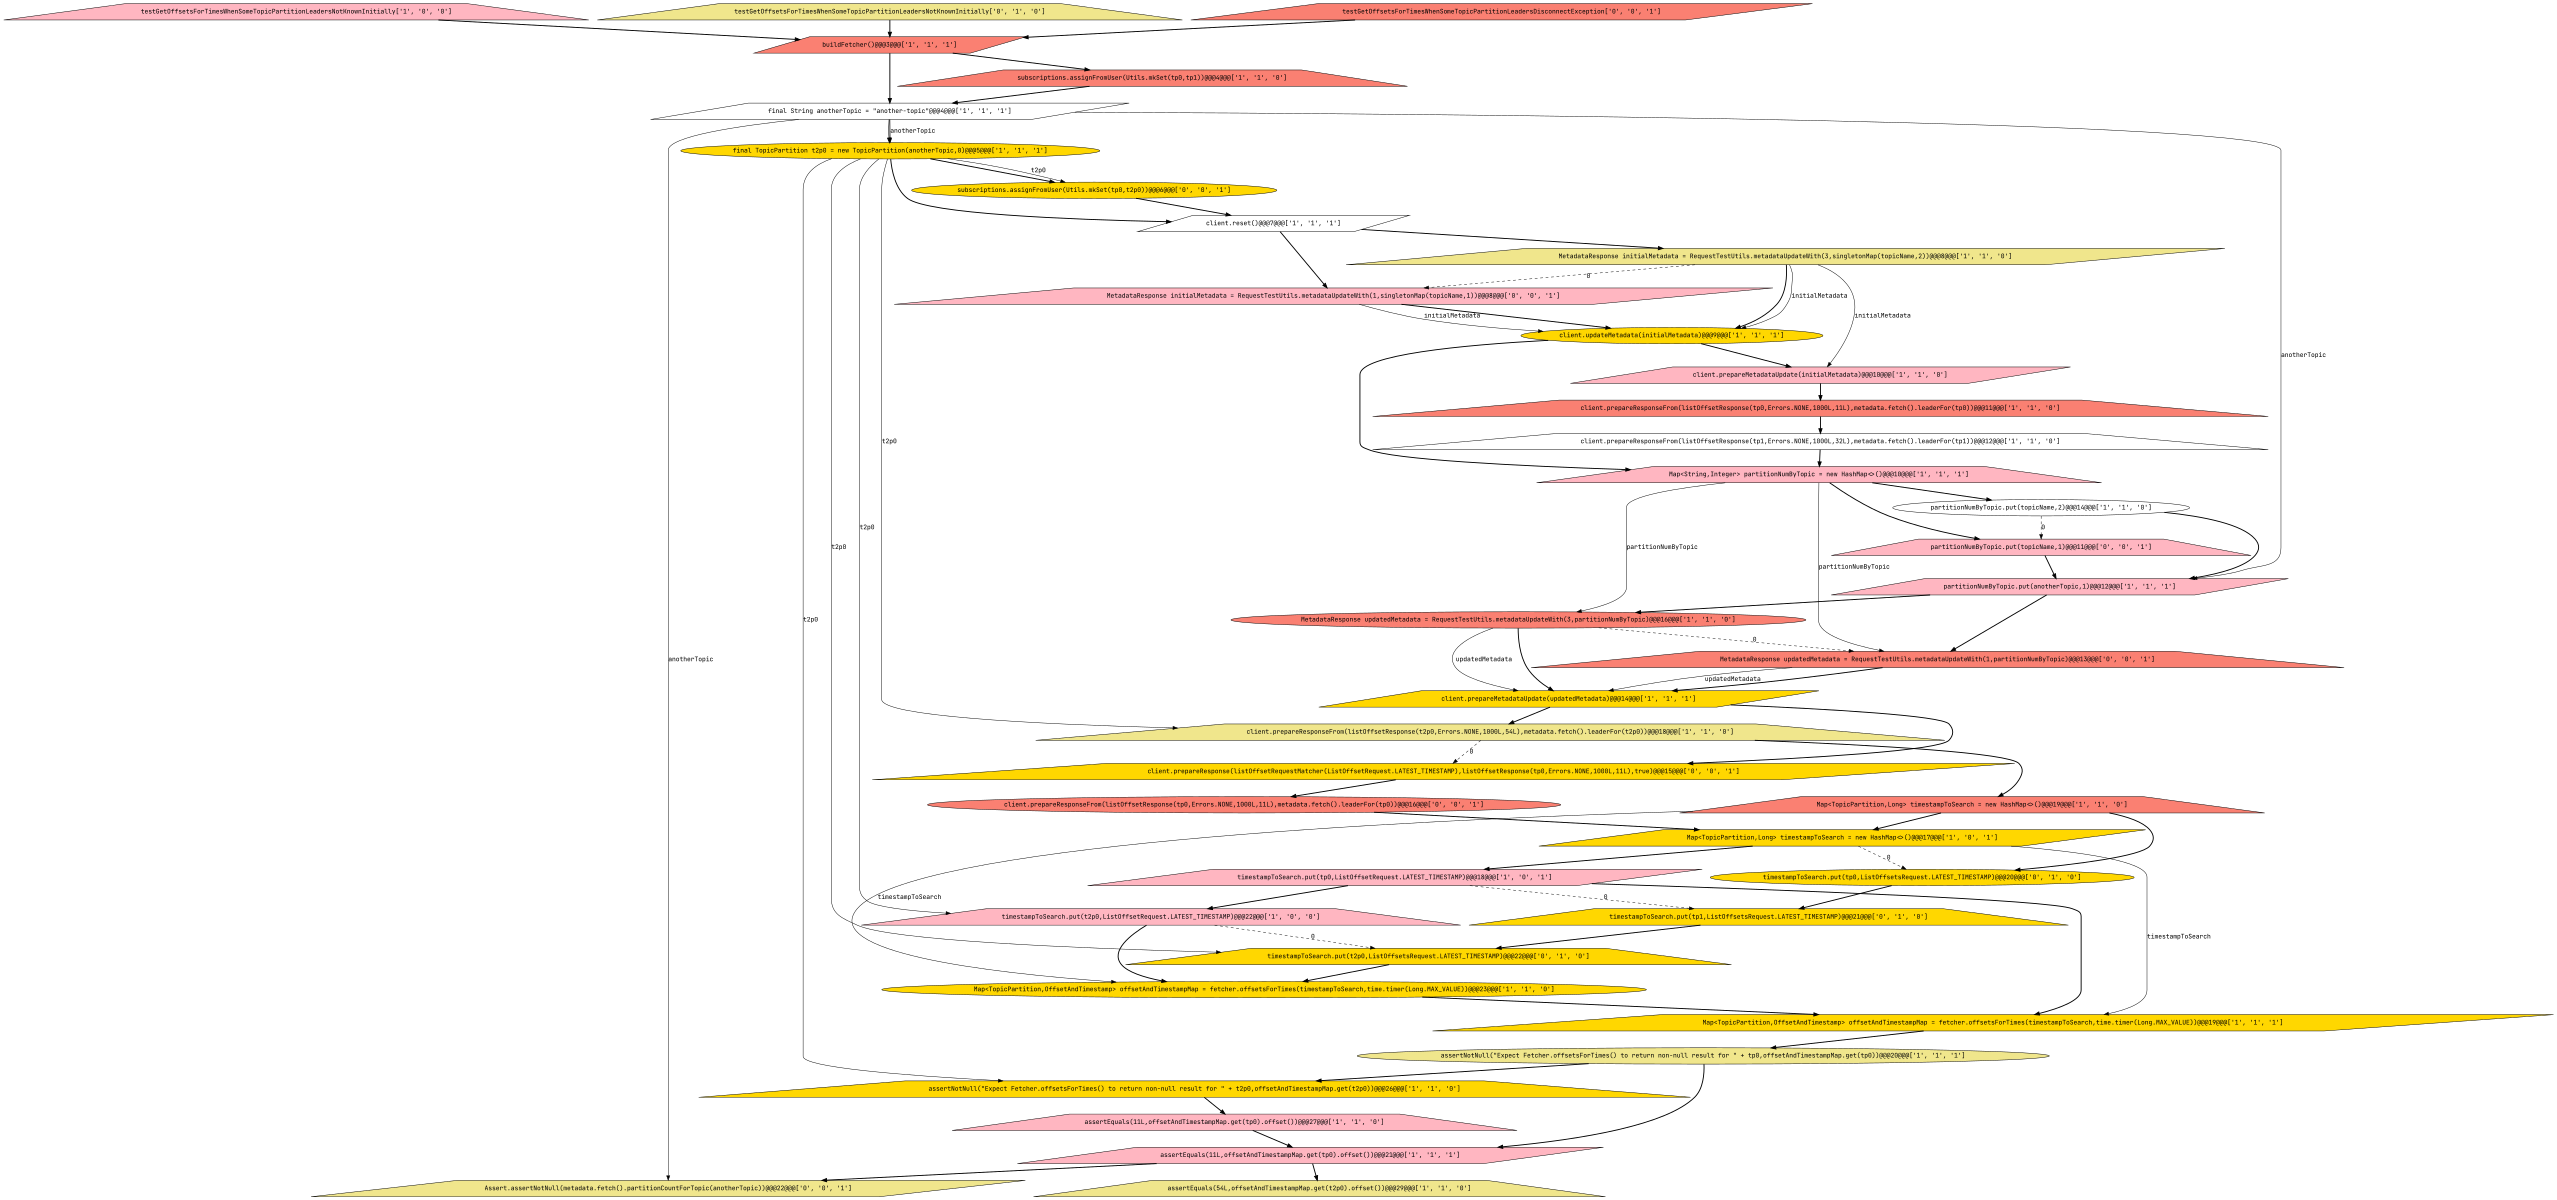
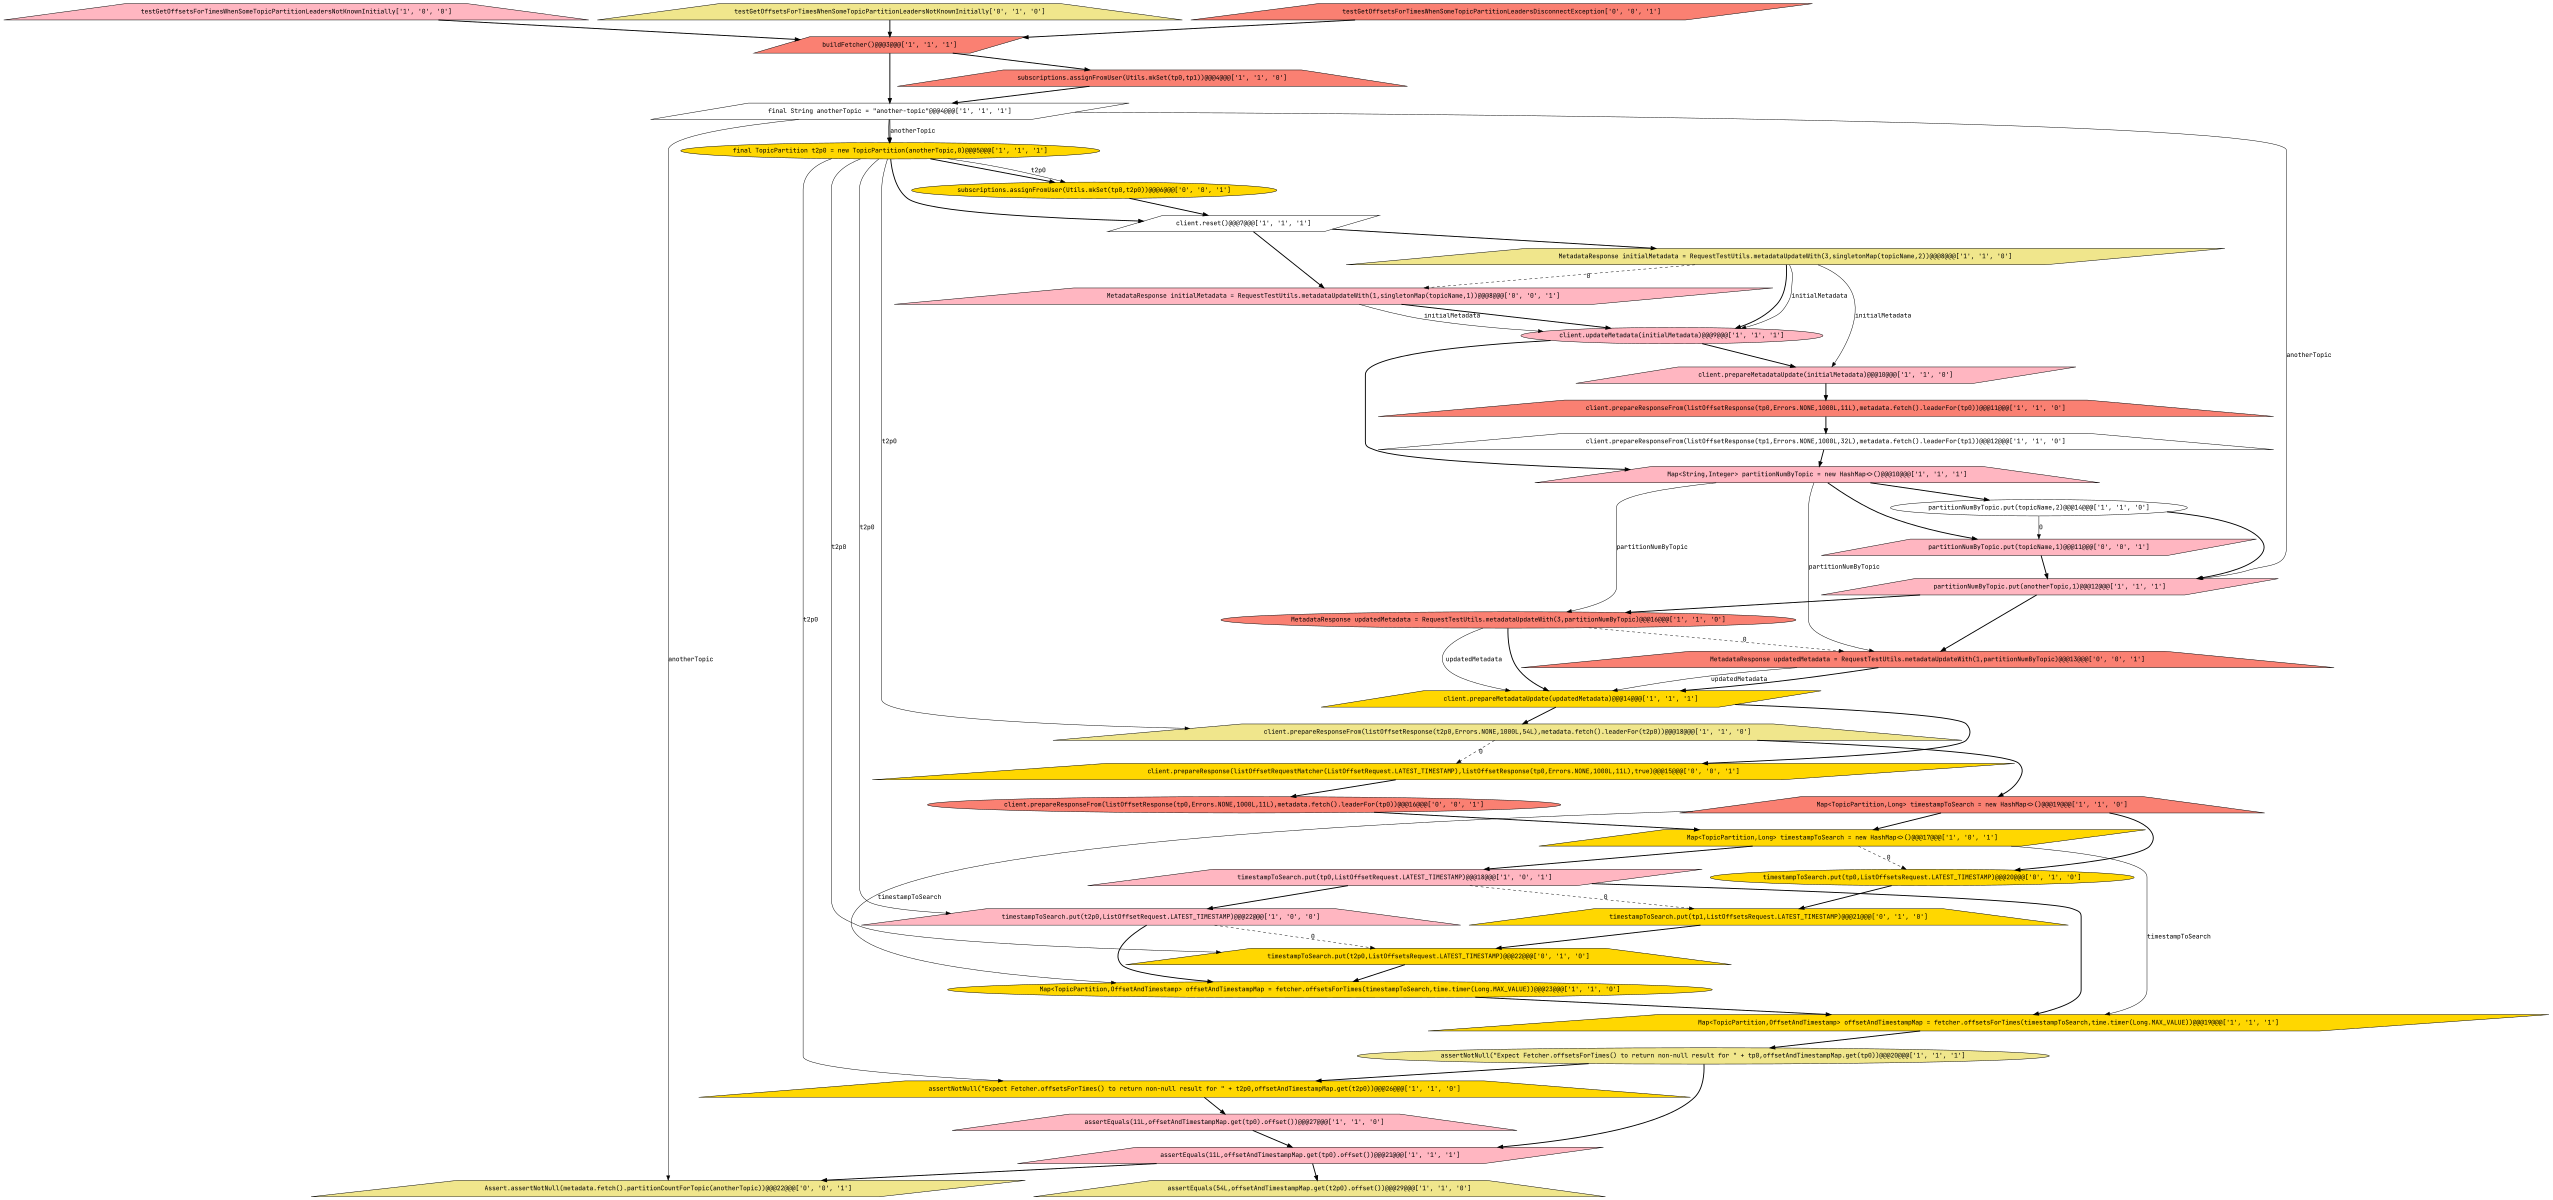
(1672, 336) -> (1672, 336)
(2041, 525) -> (2039, 525)
(2041, 547) -> (2039, 547)
